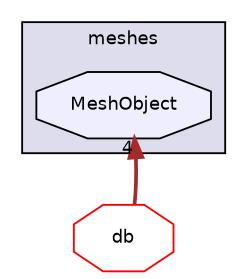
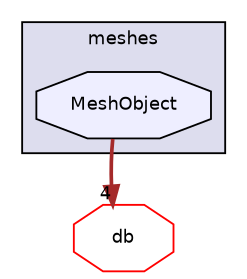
(136, 181) -> (111, 165)
